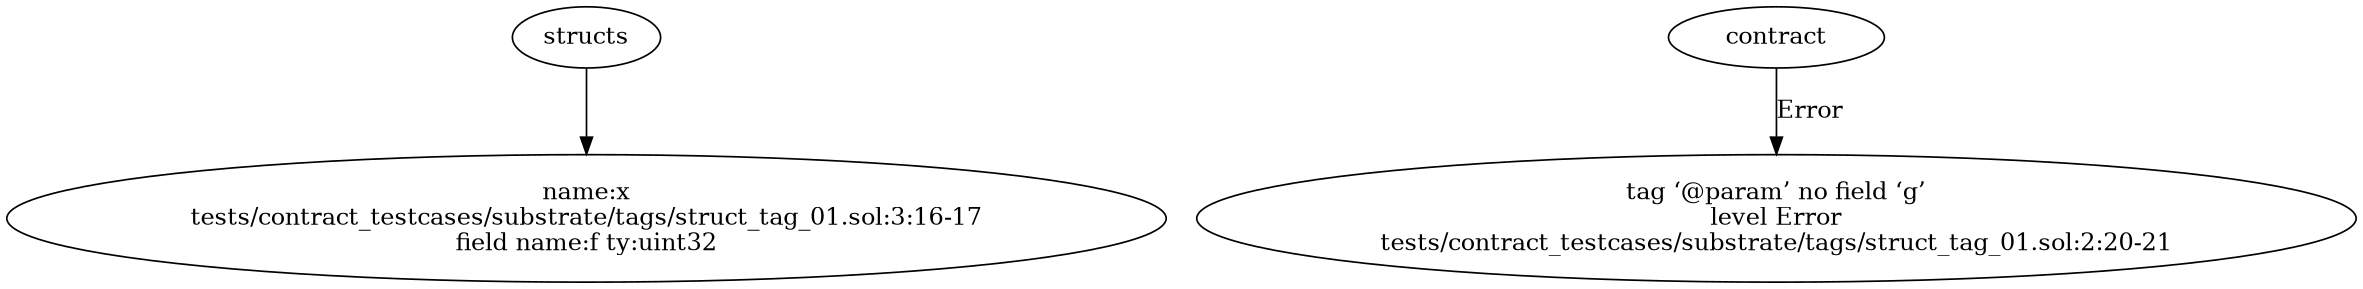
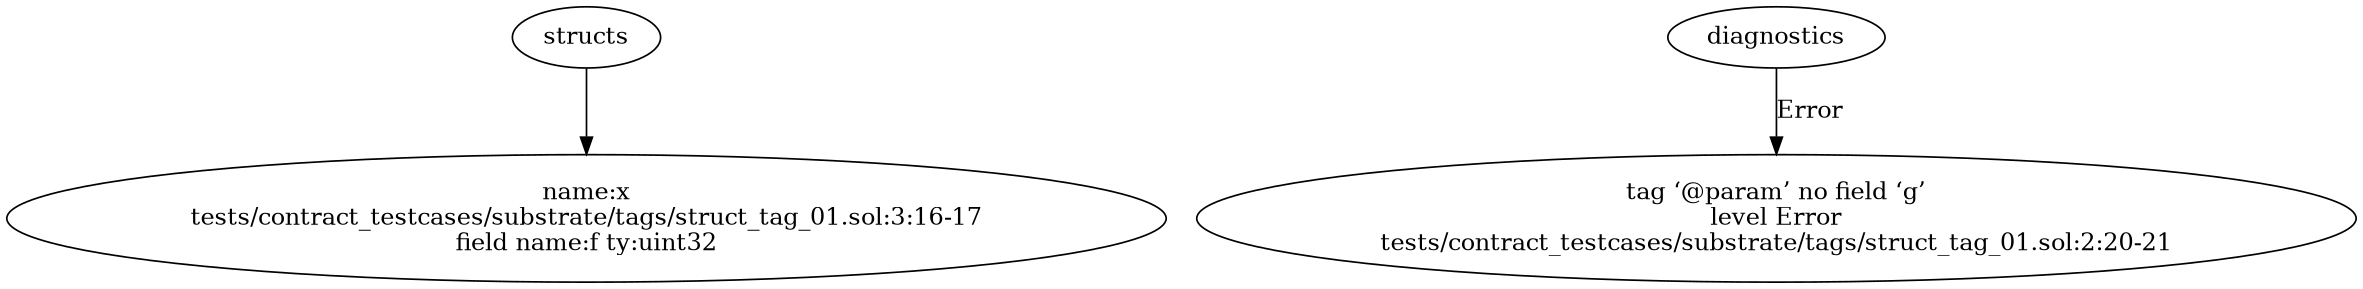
(1777, 37) -> (1777, 37)
